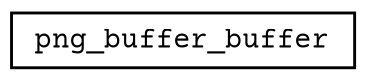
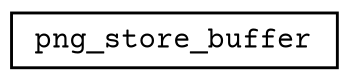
(183, 40) -> (174, 40)
